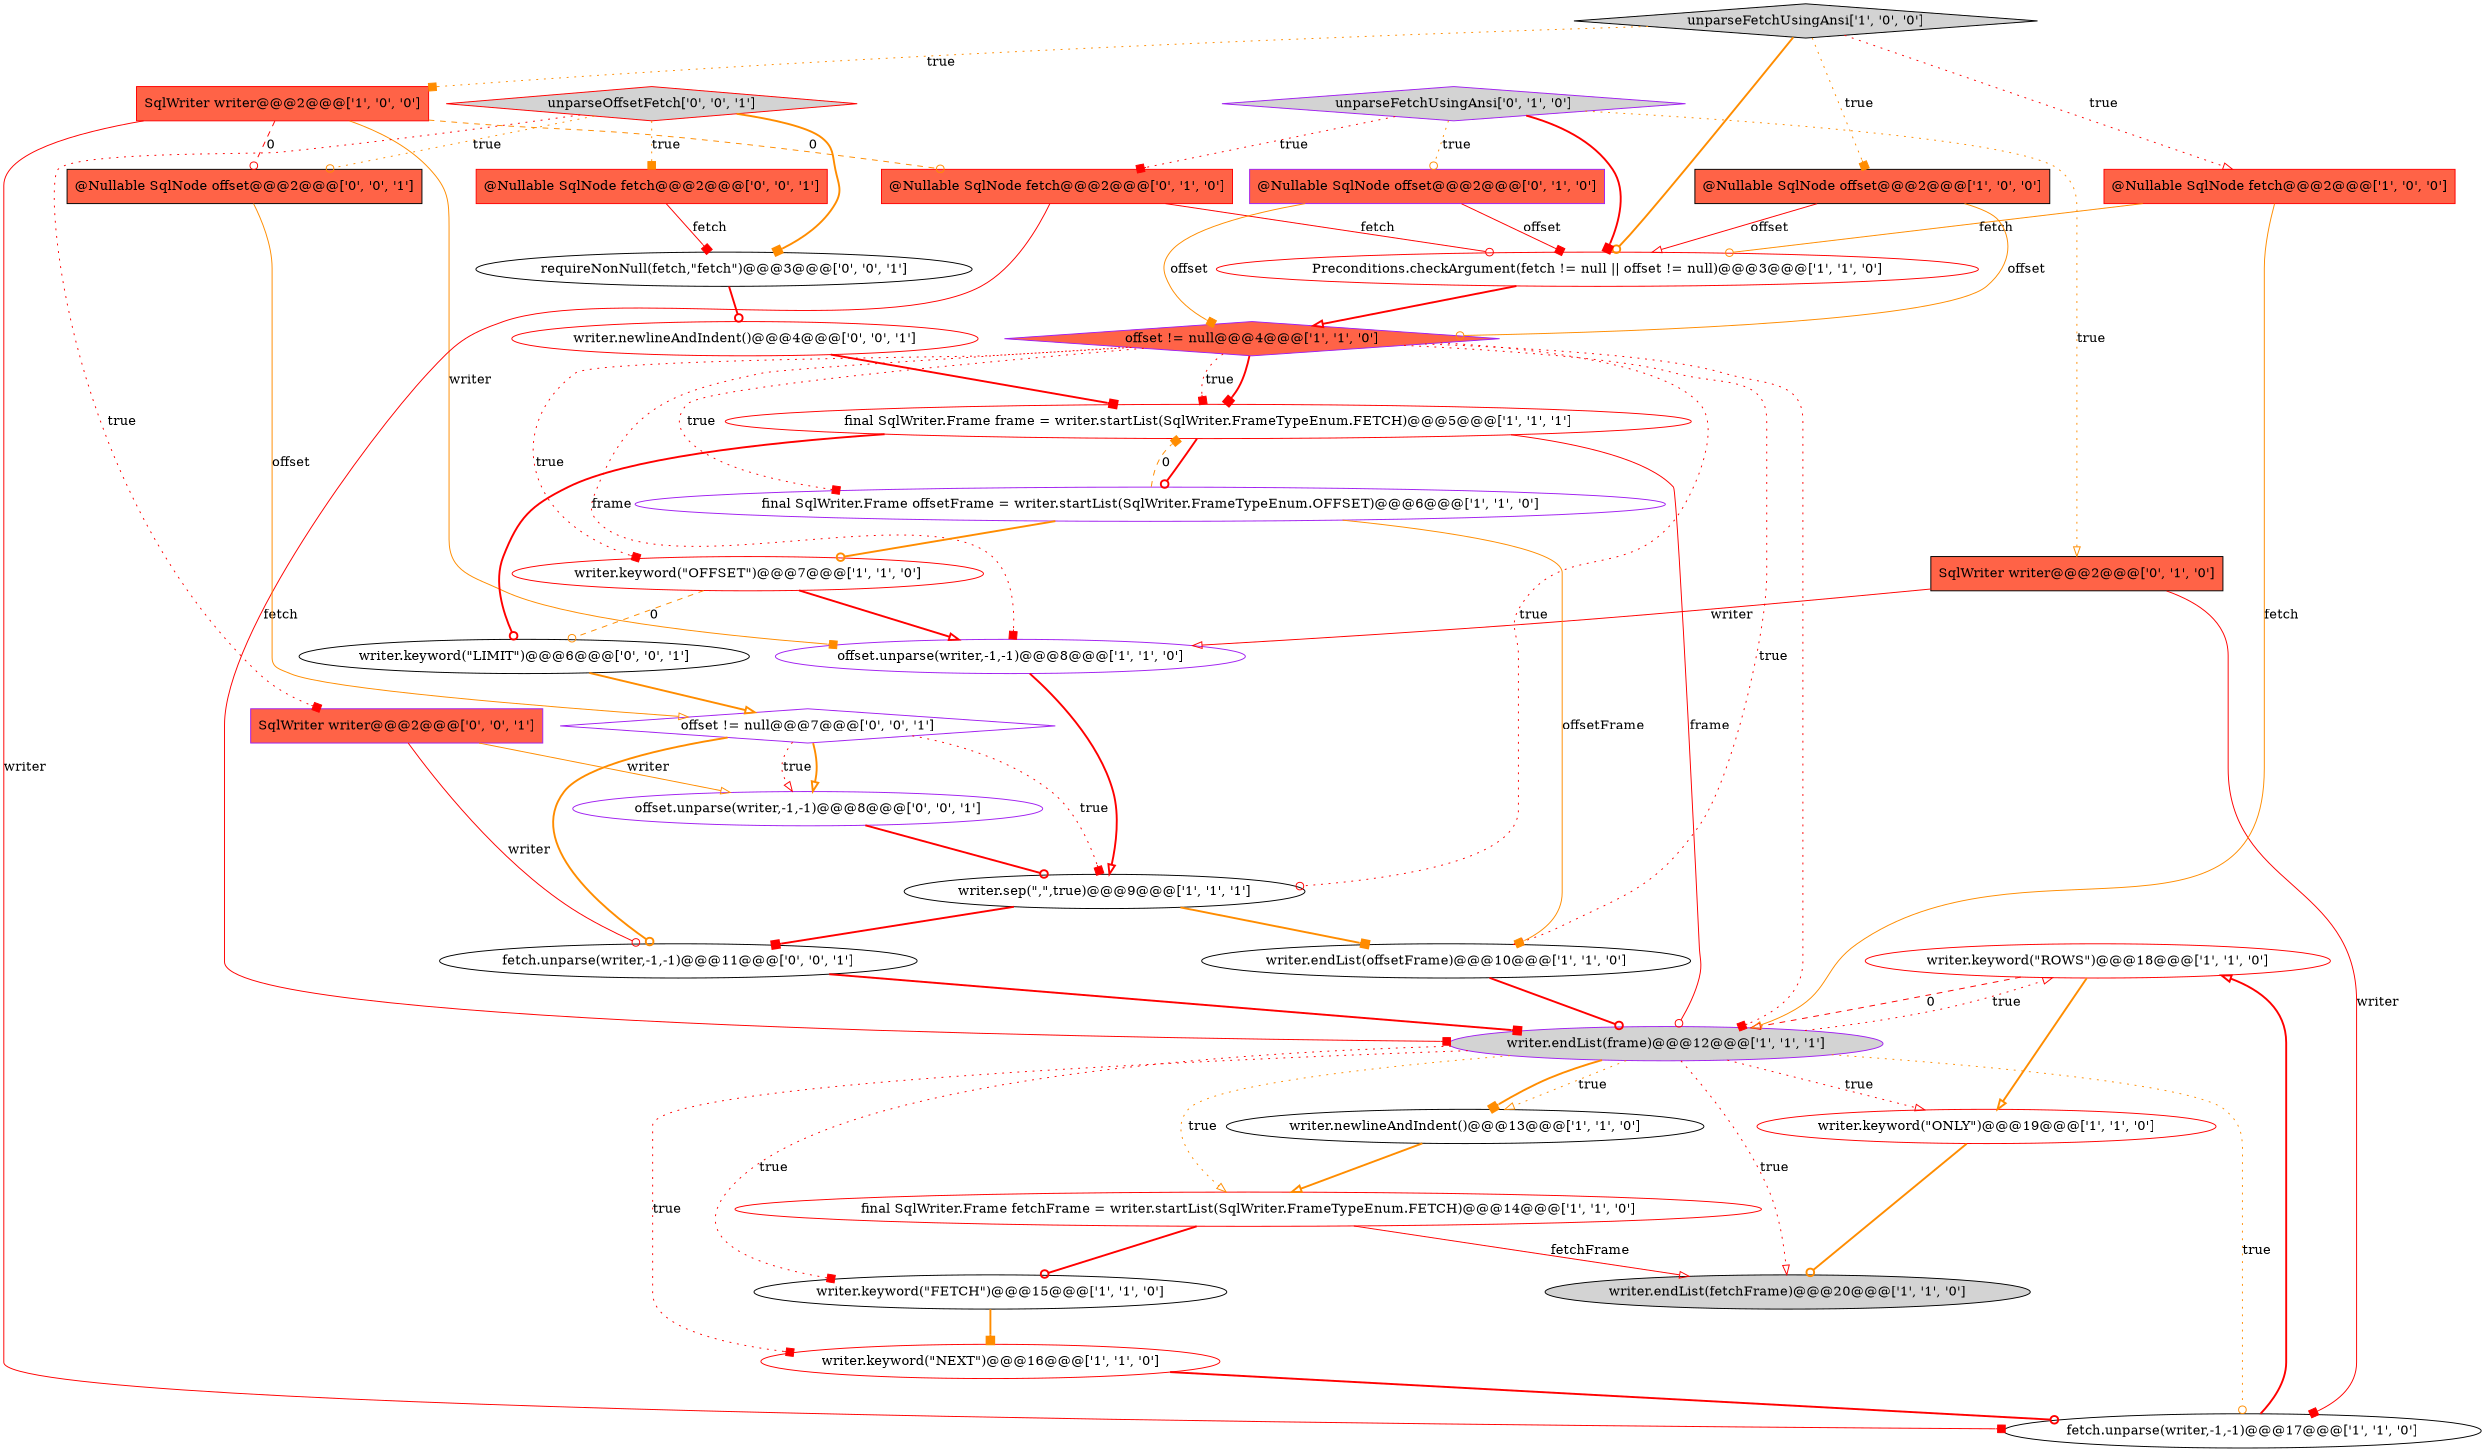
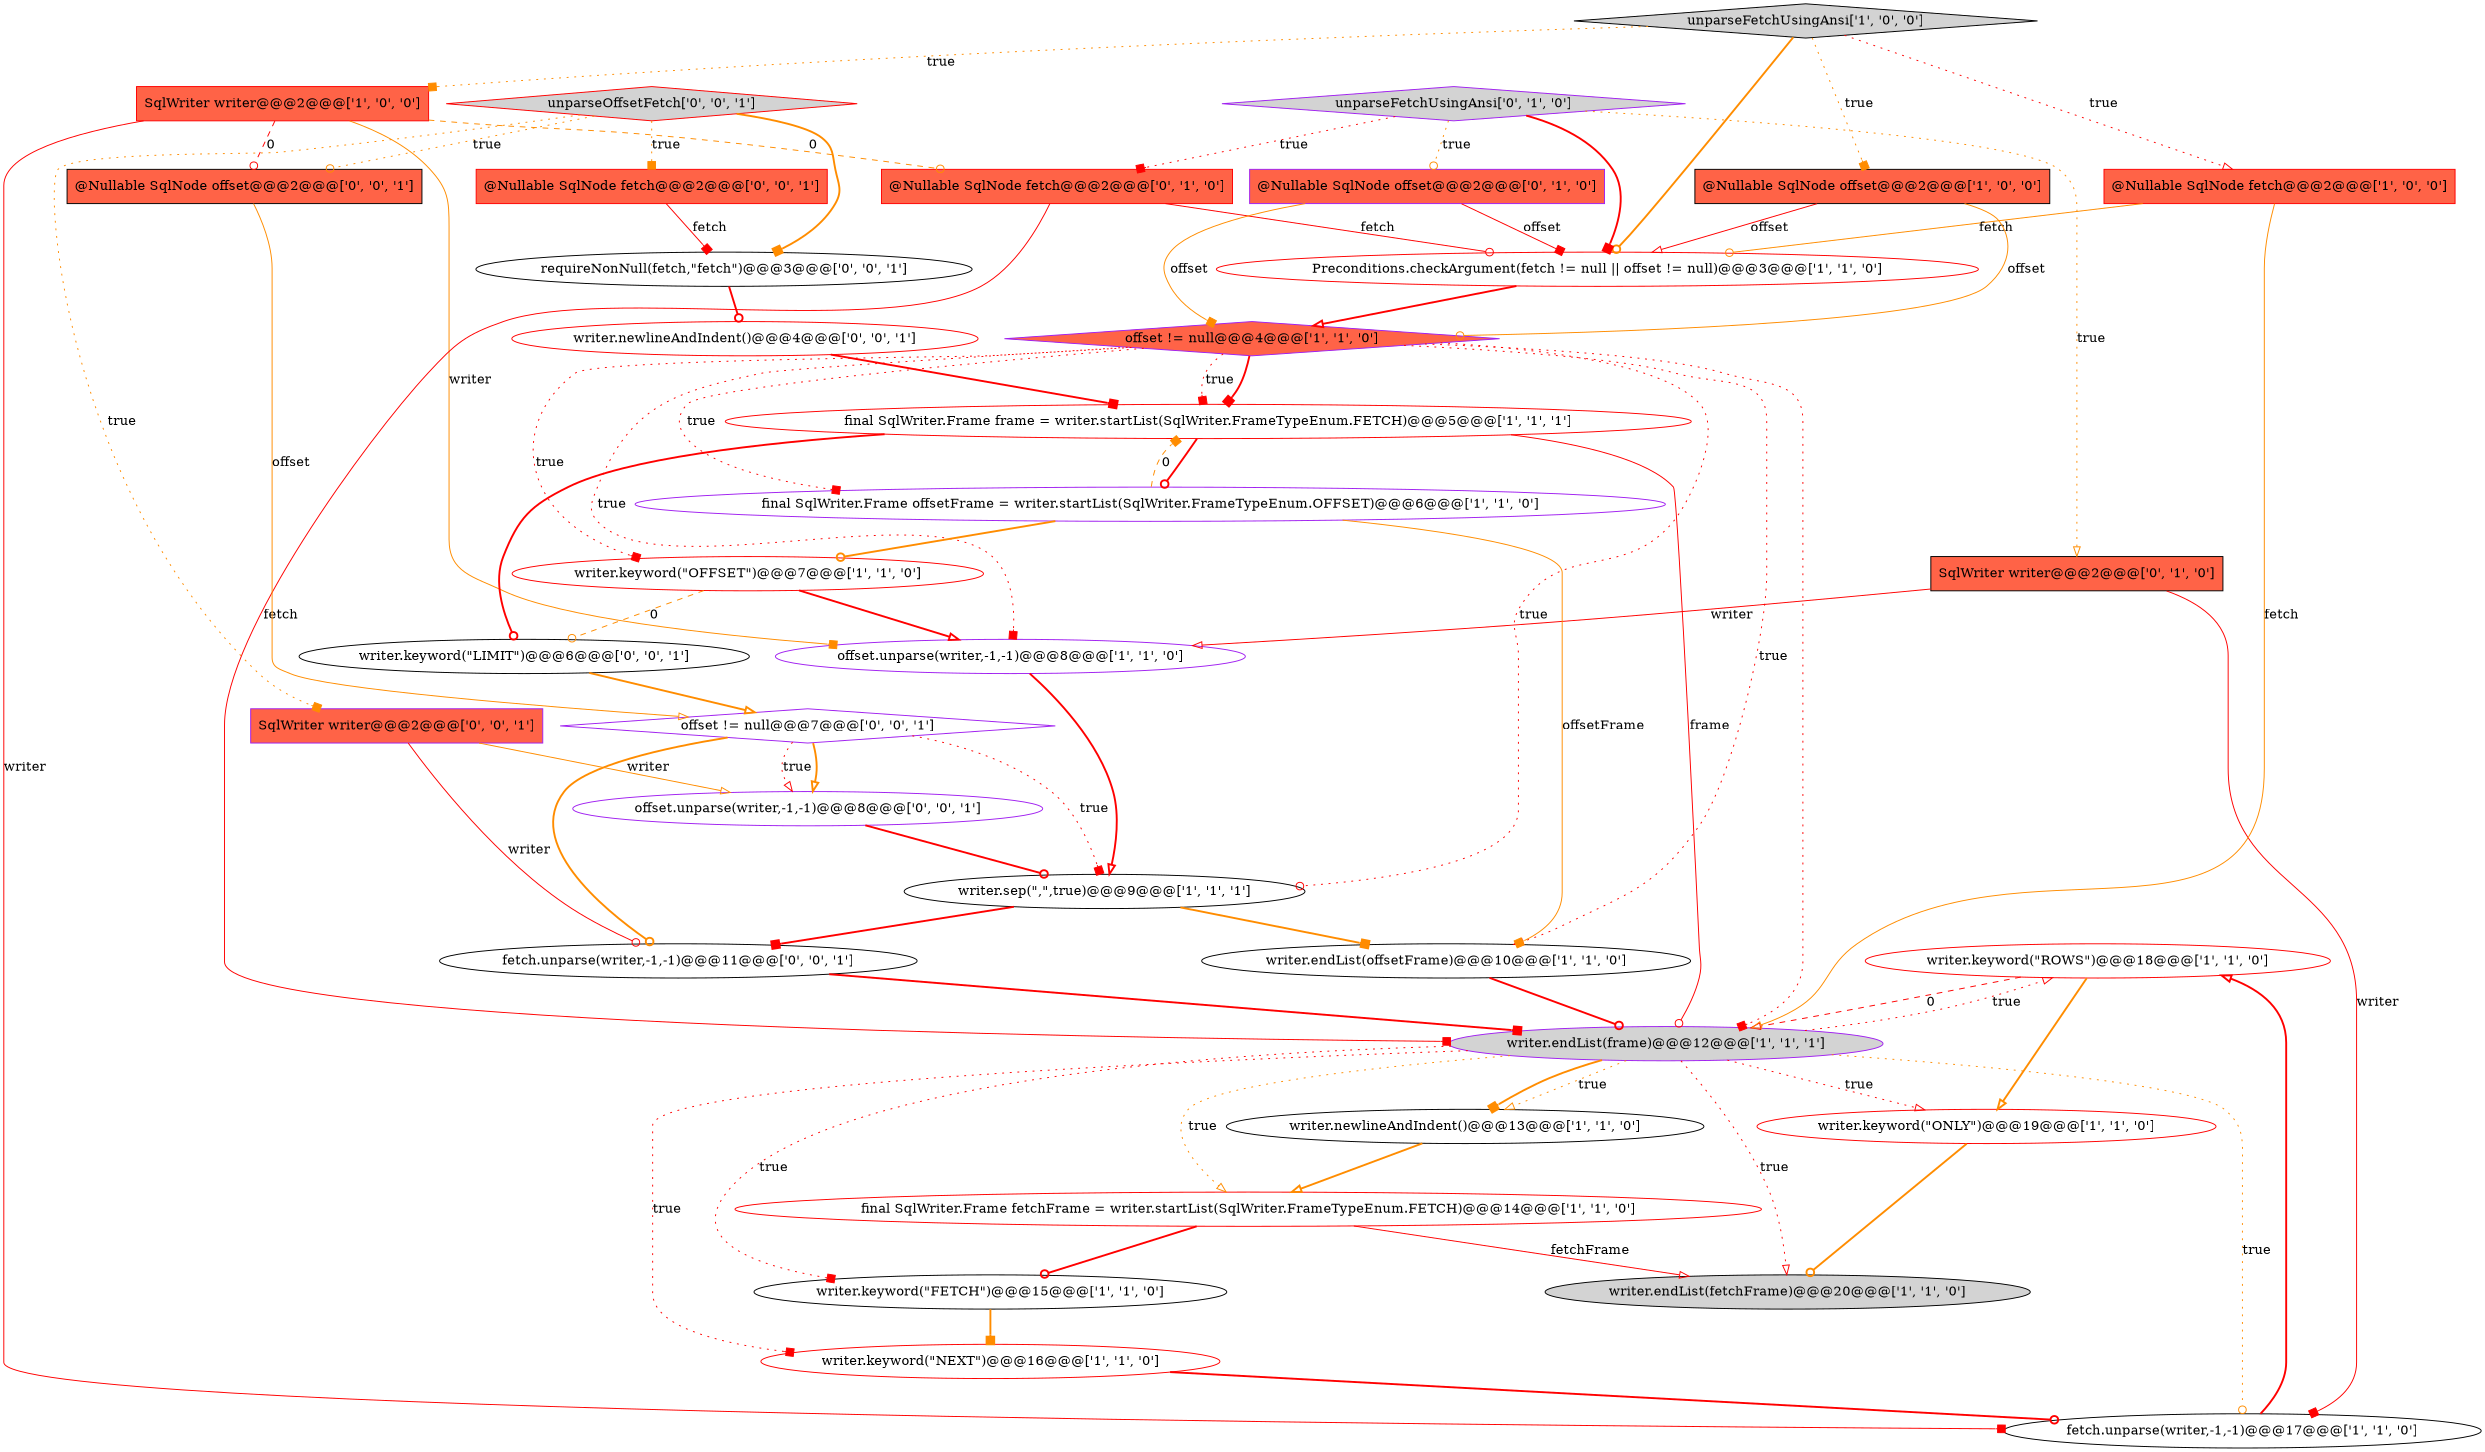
(55, 216) -> (55, 216)
(612, 504) -> (612, 504)
